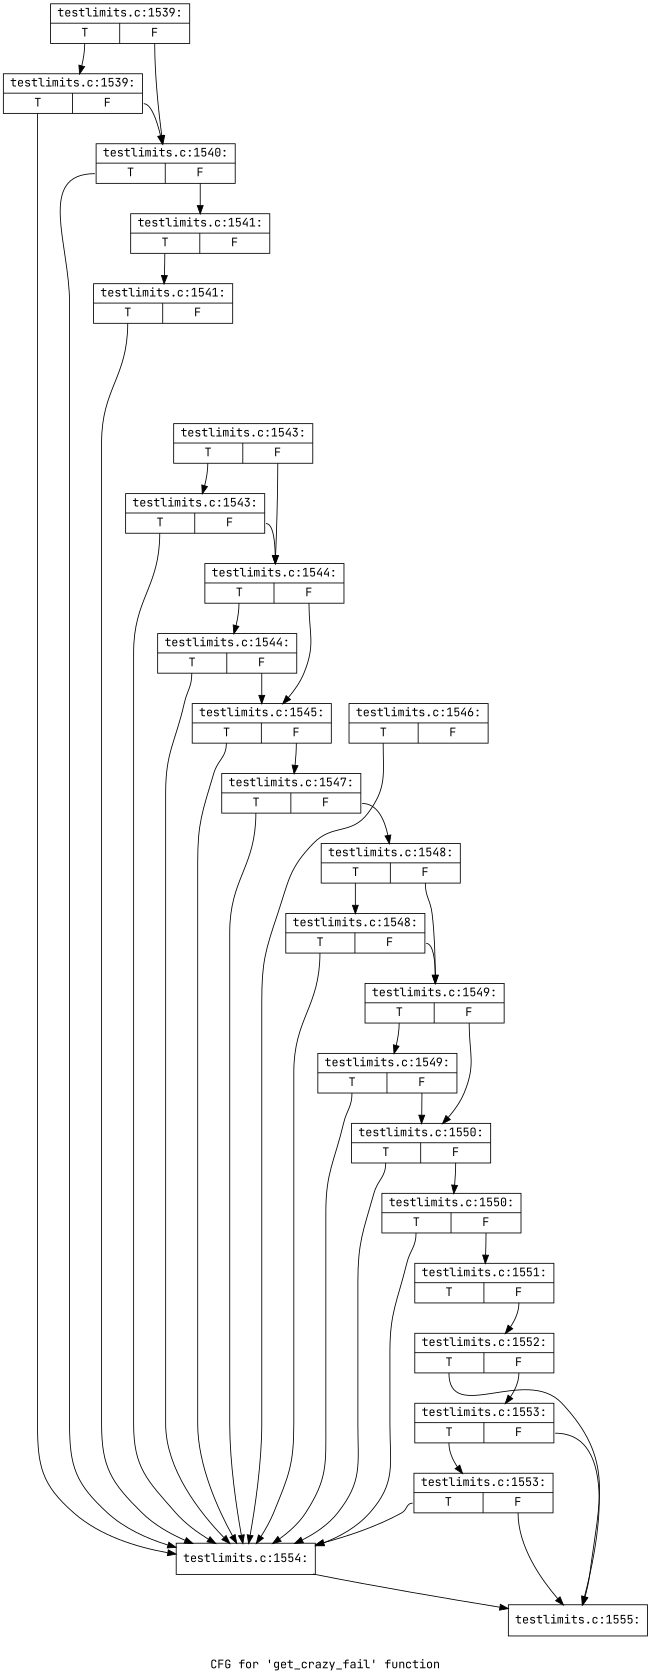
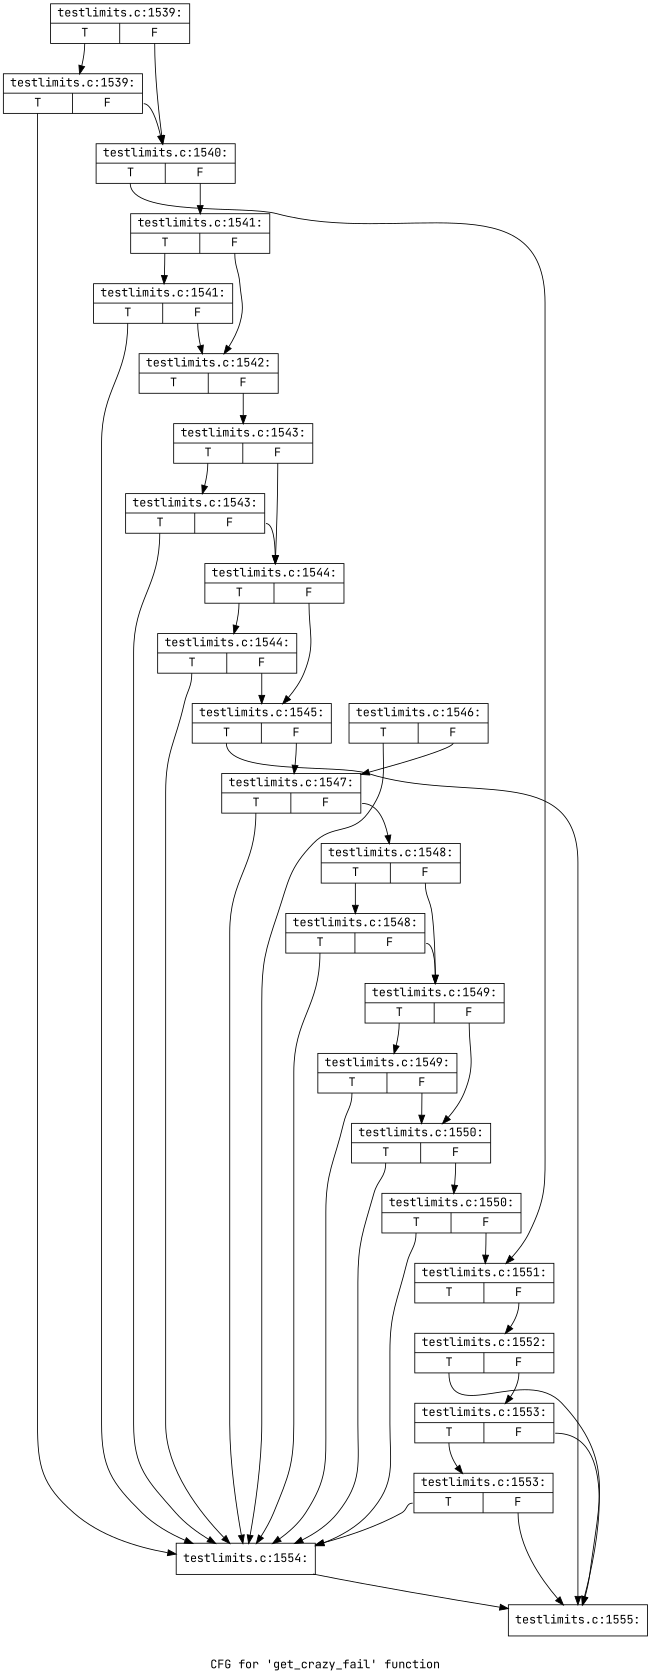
none -> (209, 373)
none -> (412, 760)
(70, 873) -> (545, 548)
(198, 1140) -> (578, 1027)
